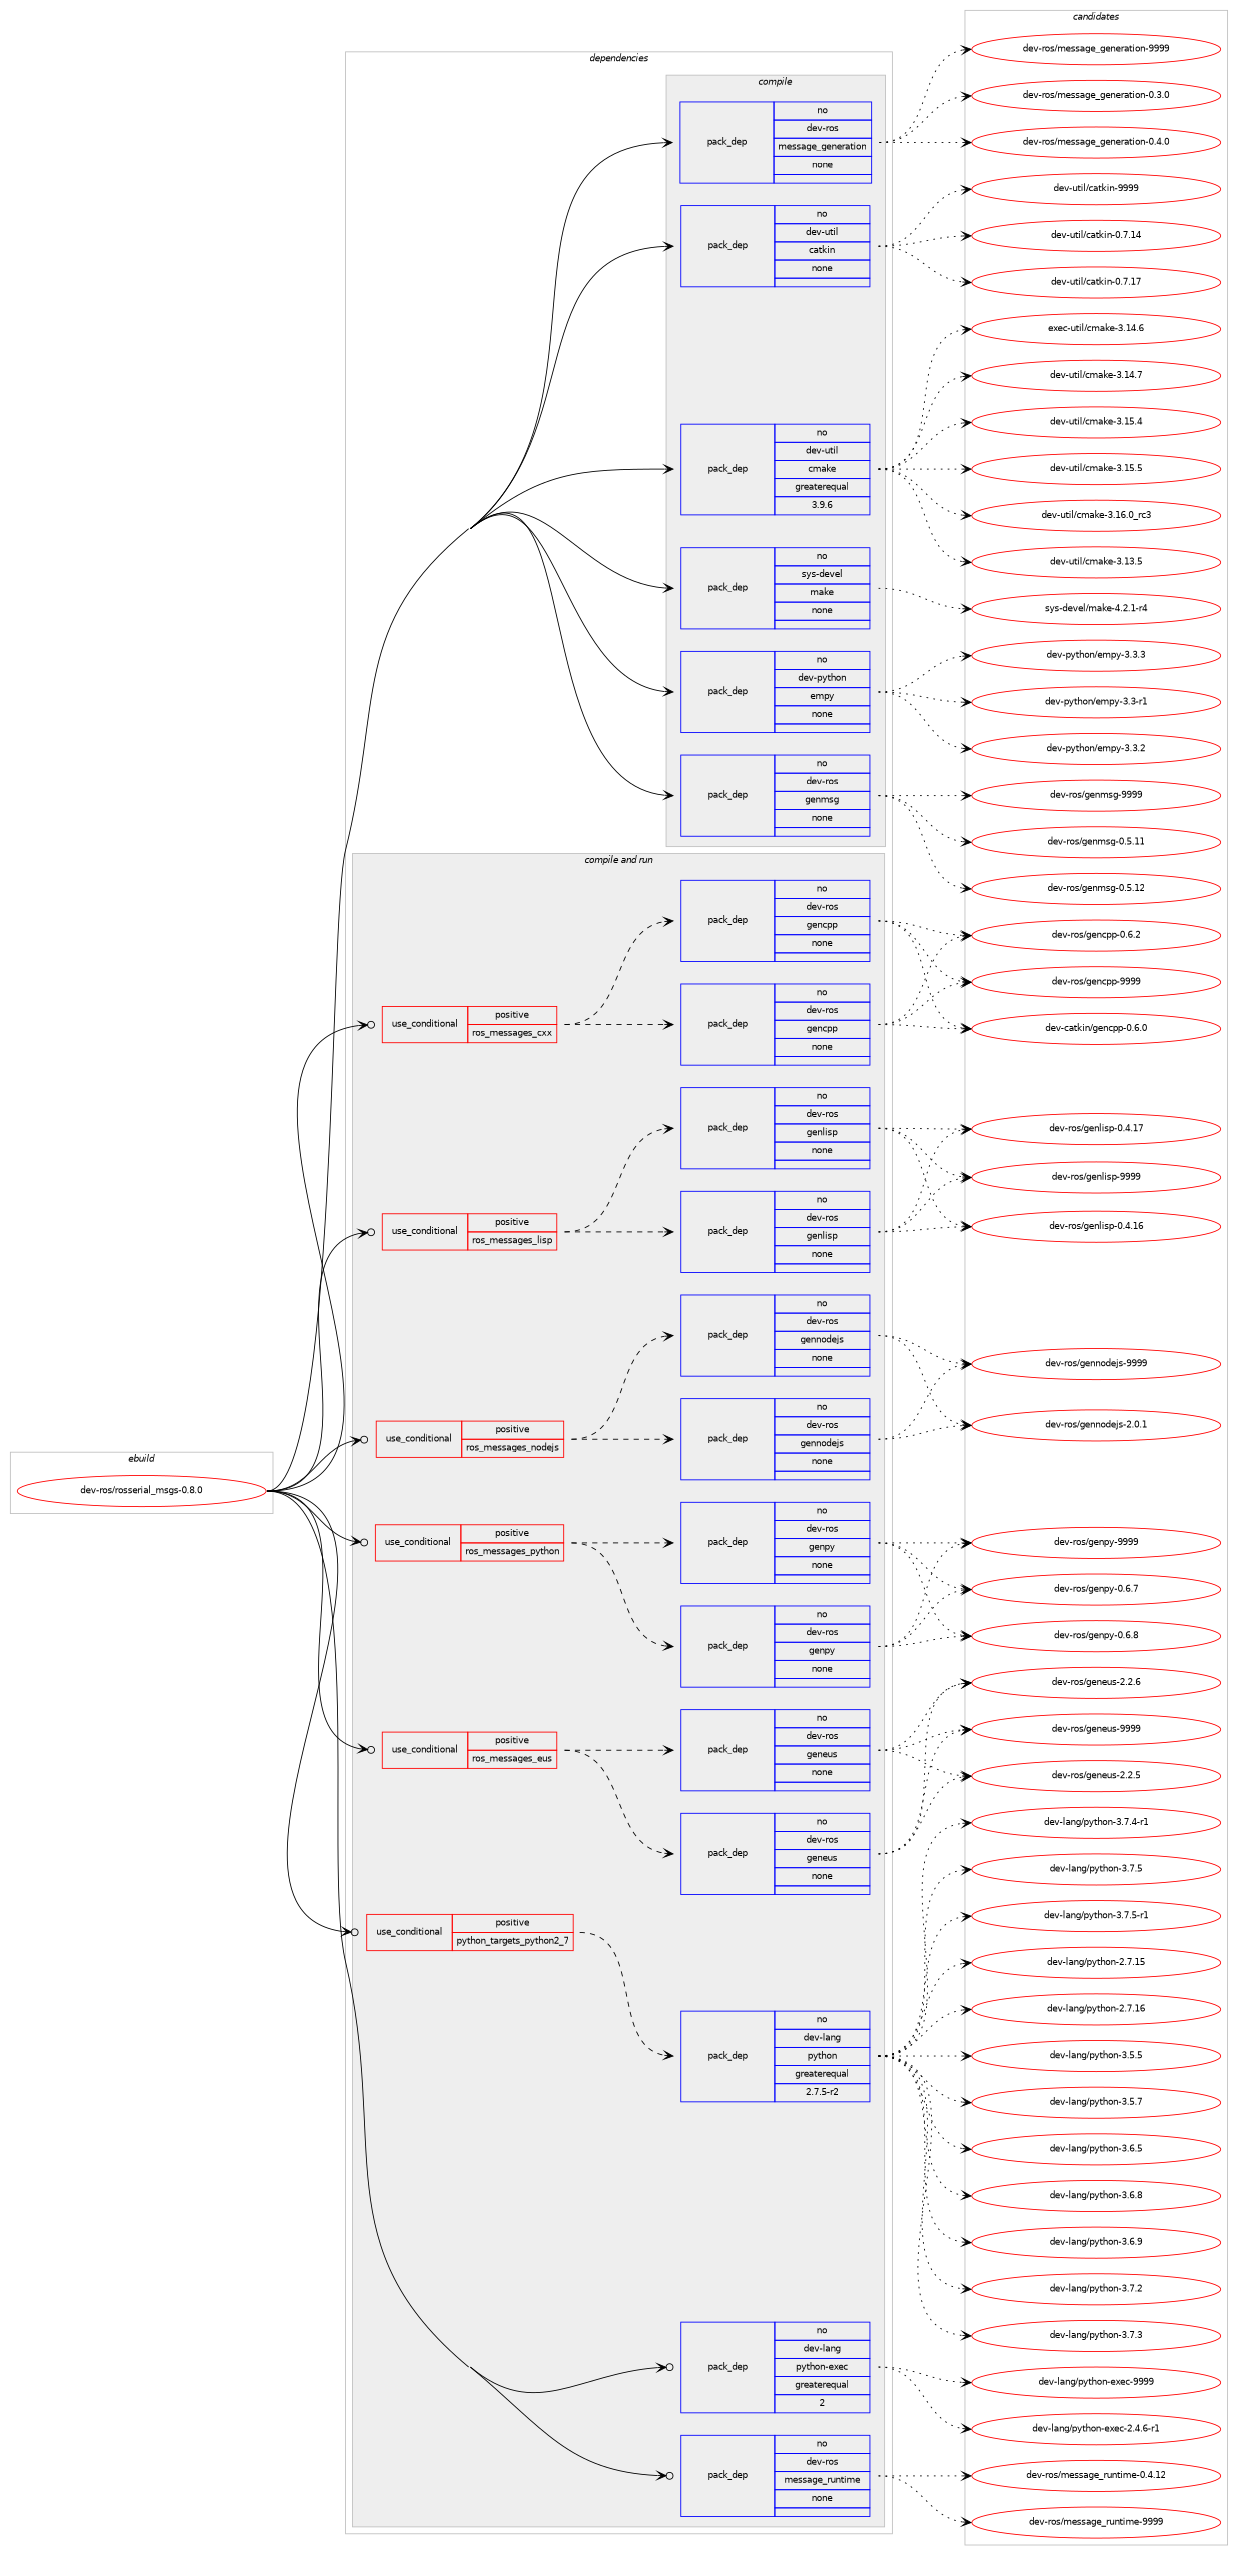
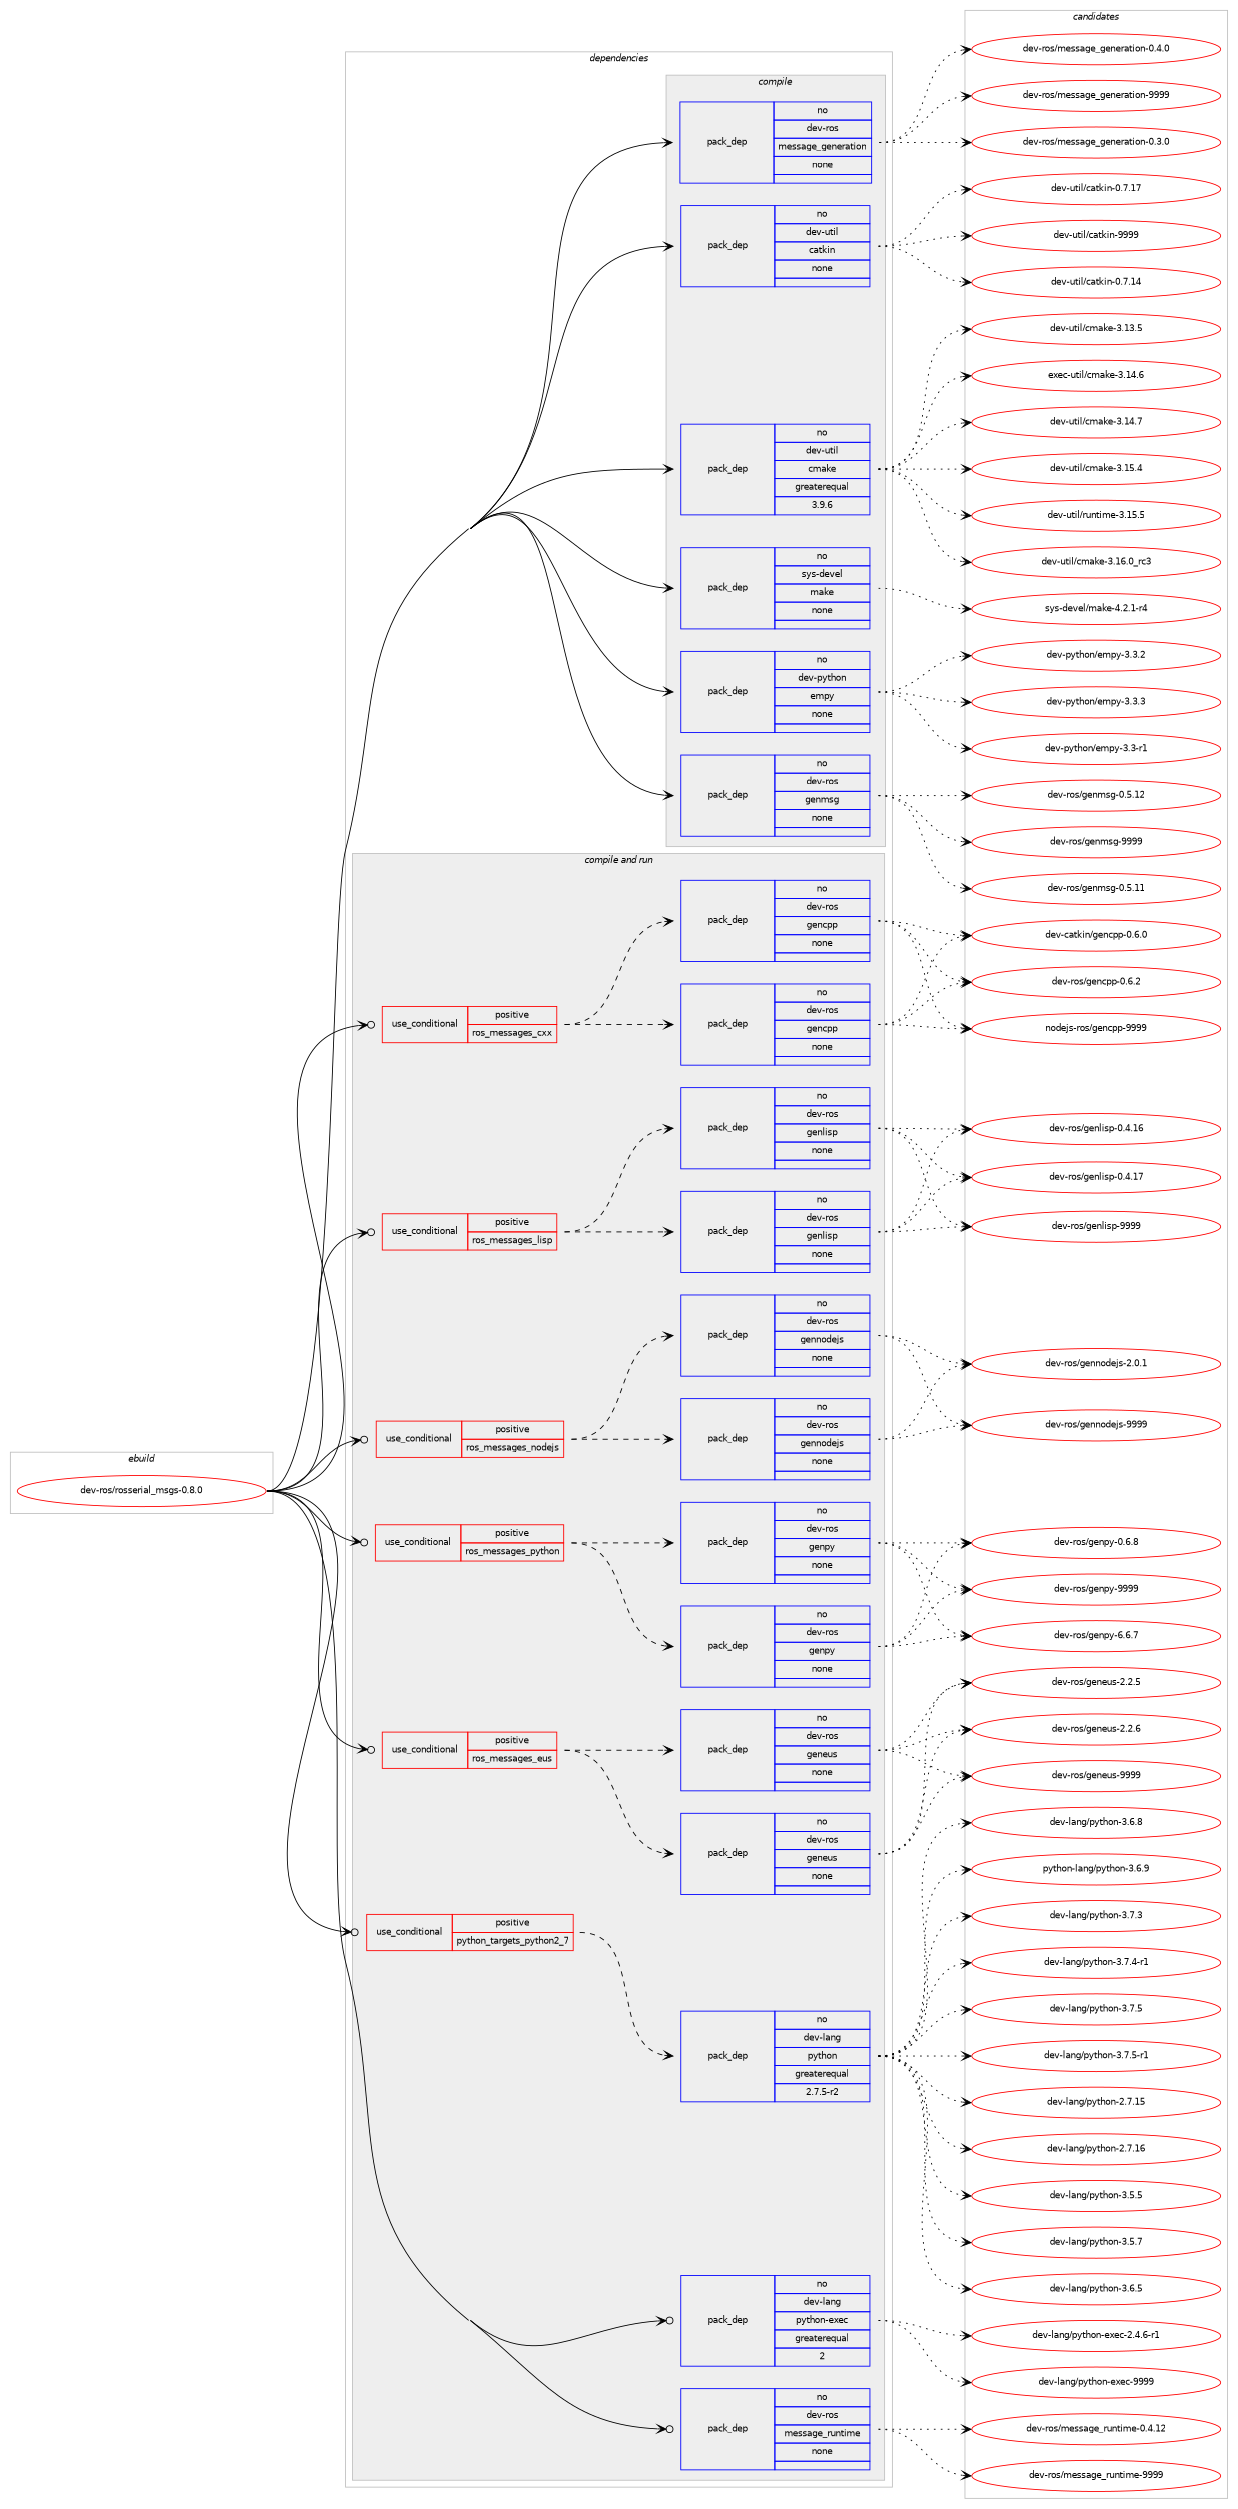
(1096, 469) -> (1096, 516)
(1096, 982) -> (1096, 1029)
(1096, 1590) -> (1096, 1636)
(1096, 2243) -> (1096, 1869)
(1096, 2289) -> none
